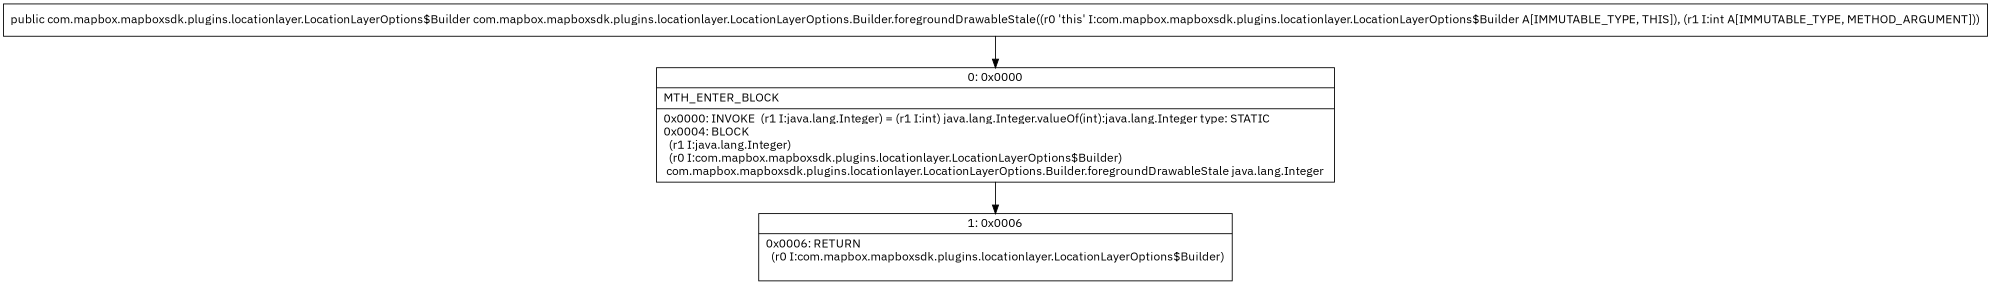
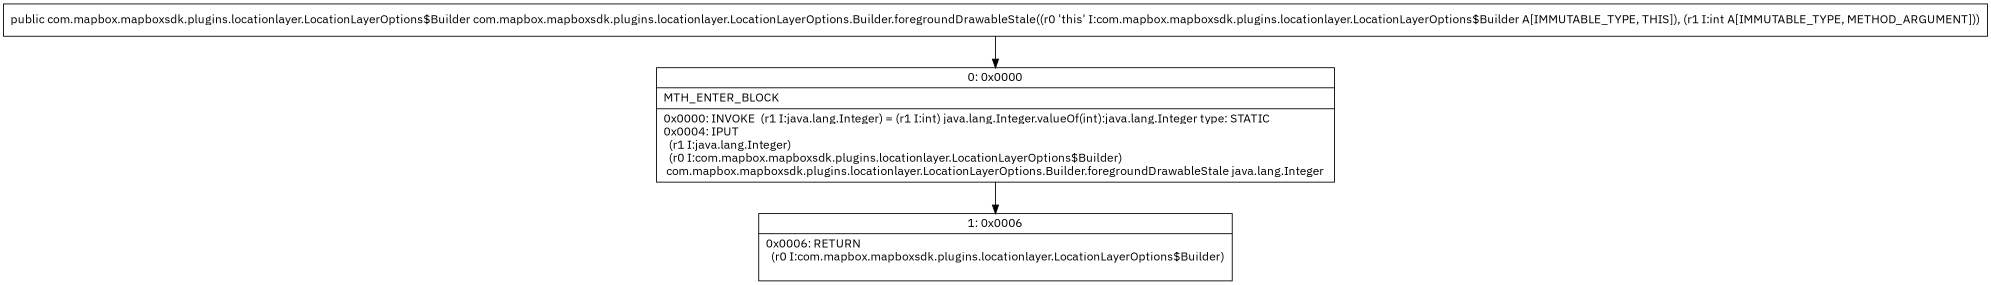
(709, 132) -> (704, 132)
